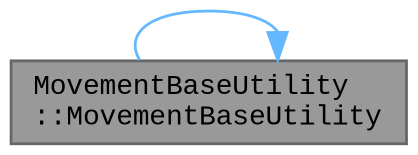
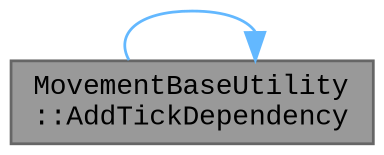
(209, 102) -> (192, 102)
